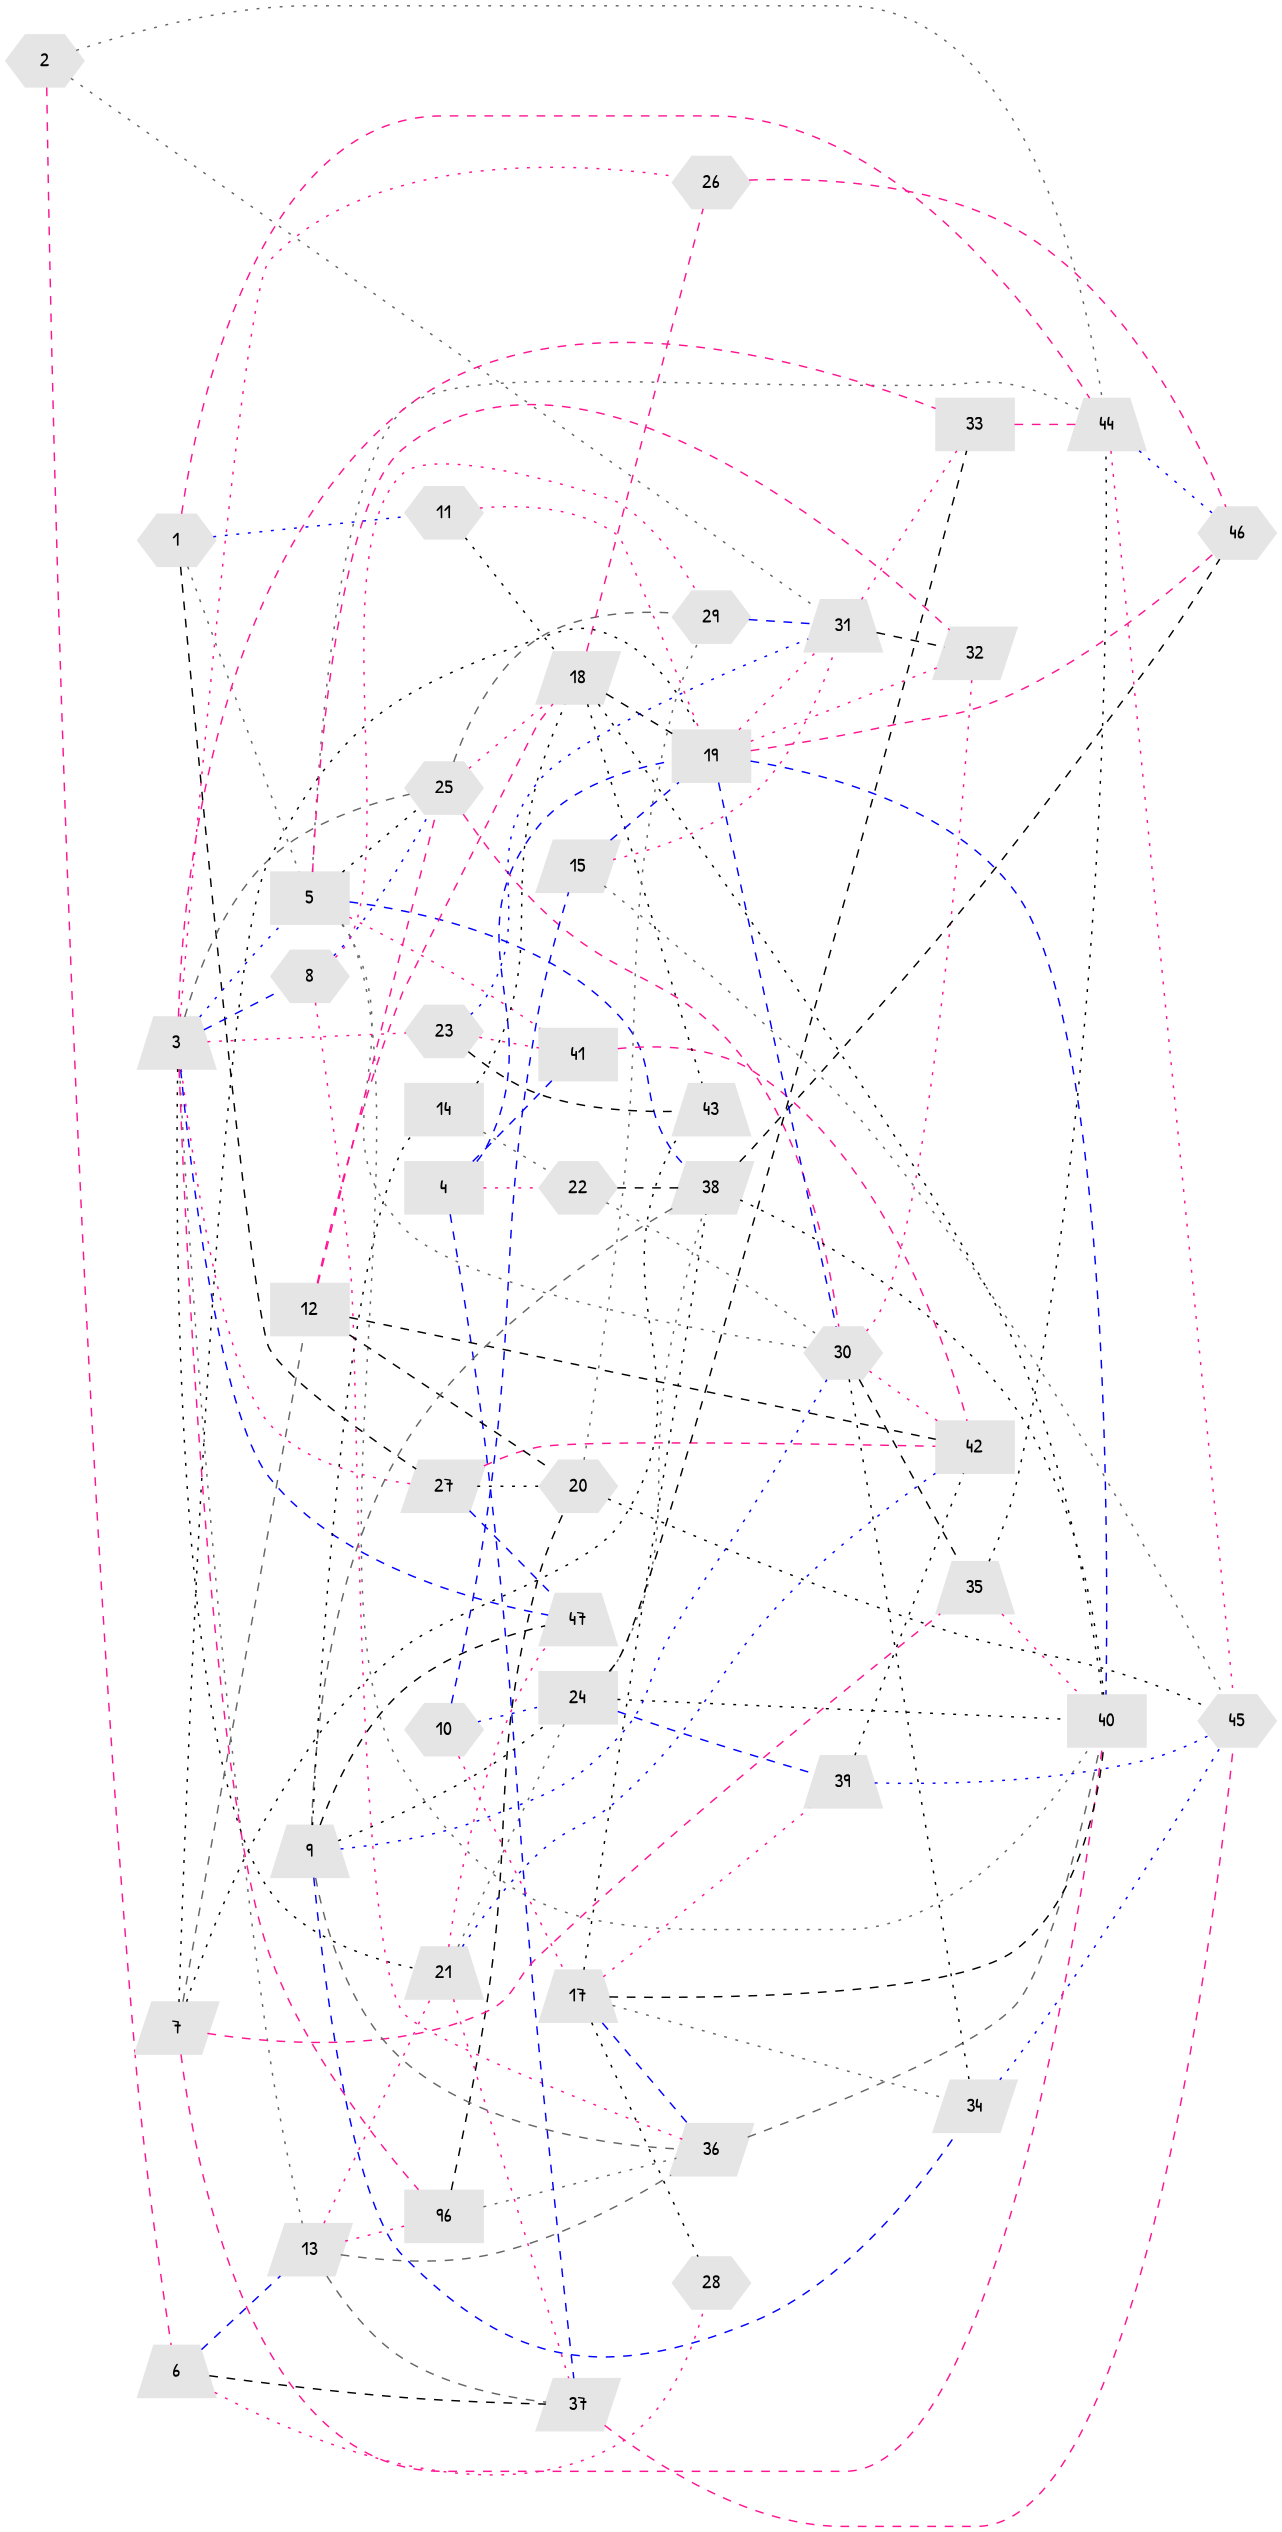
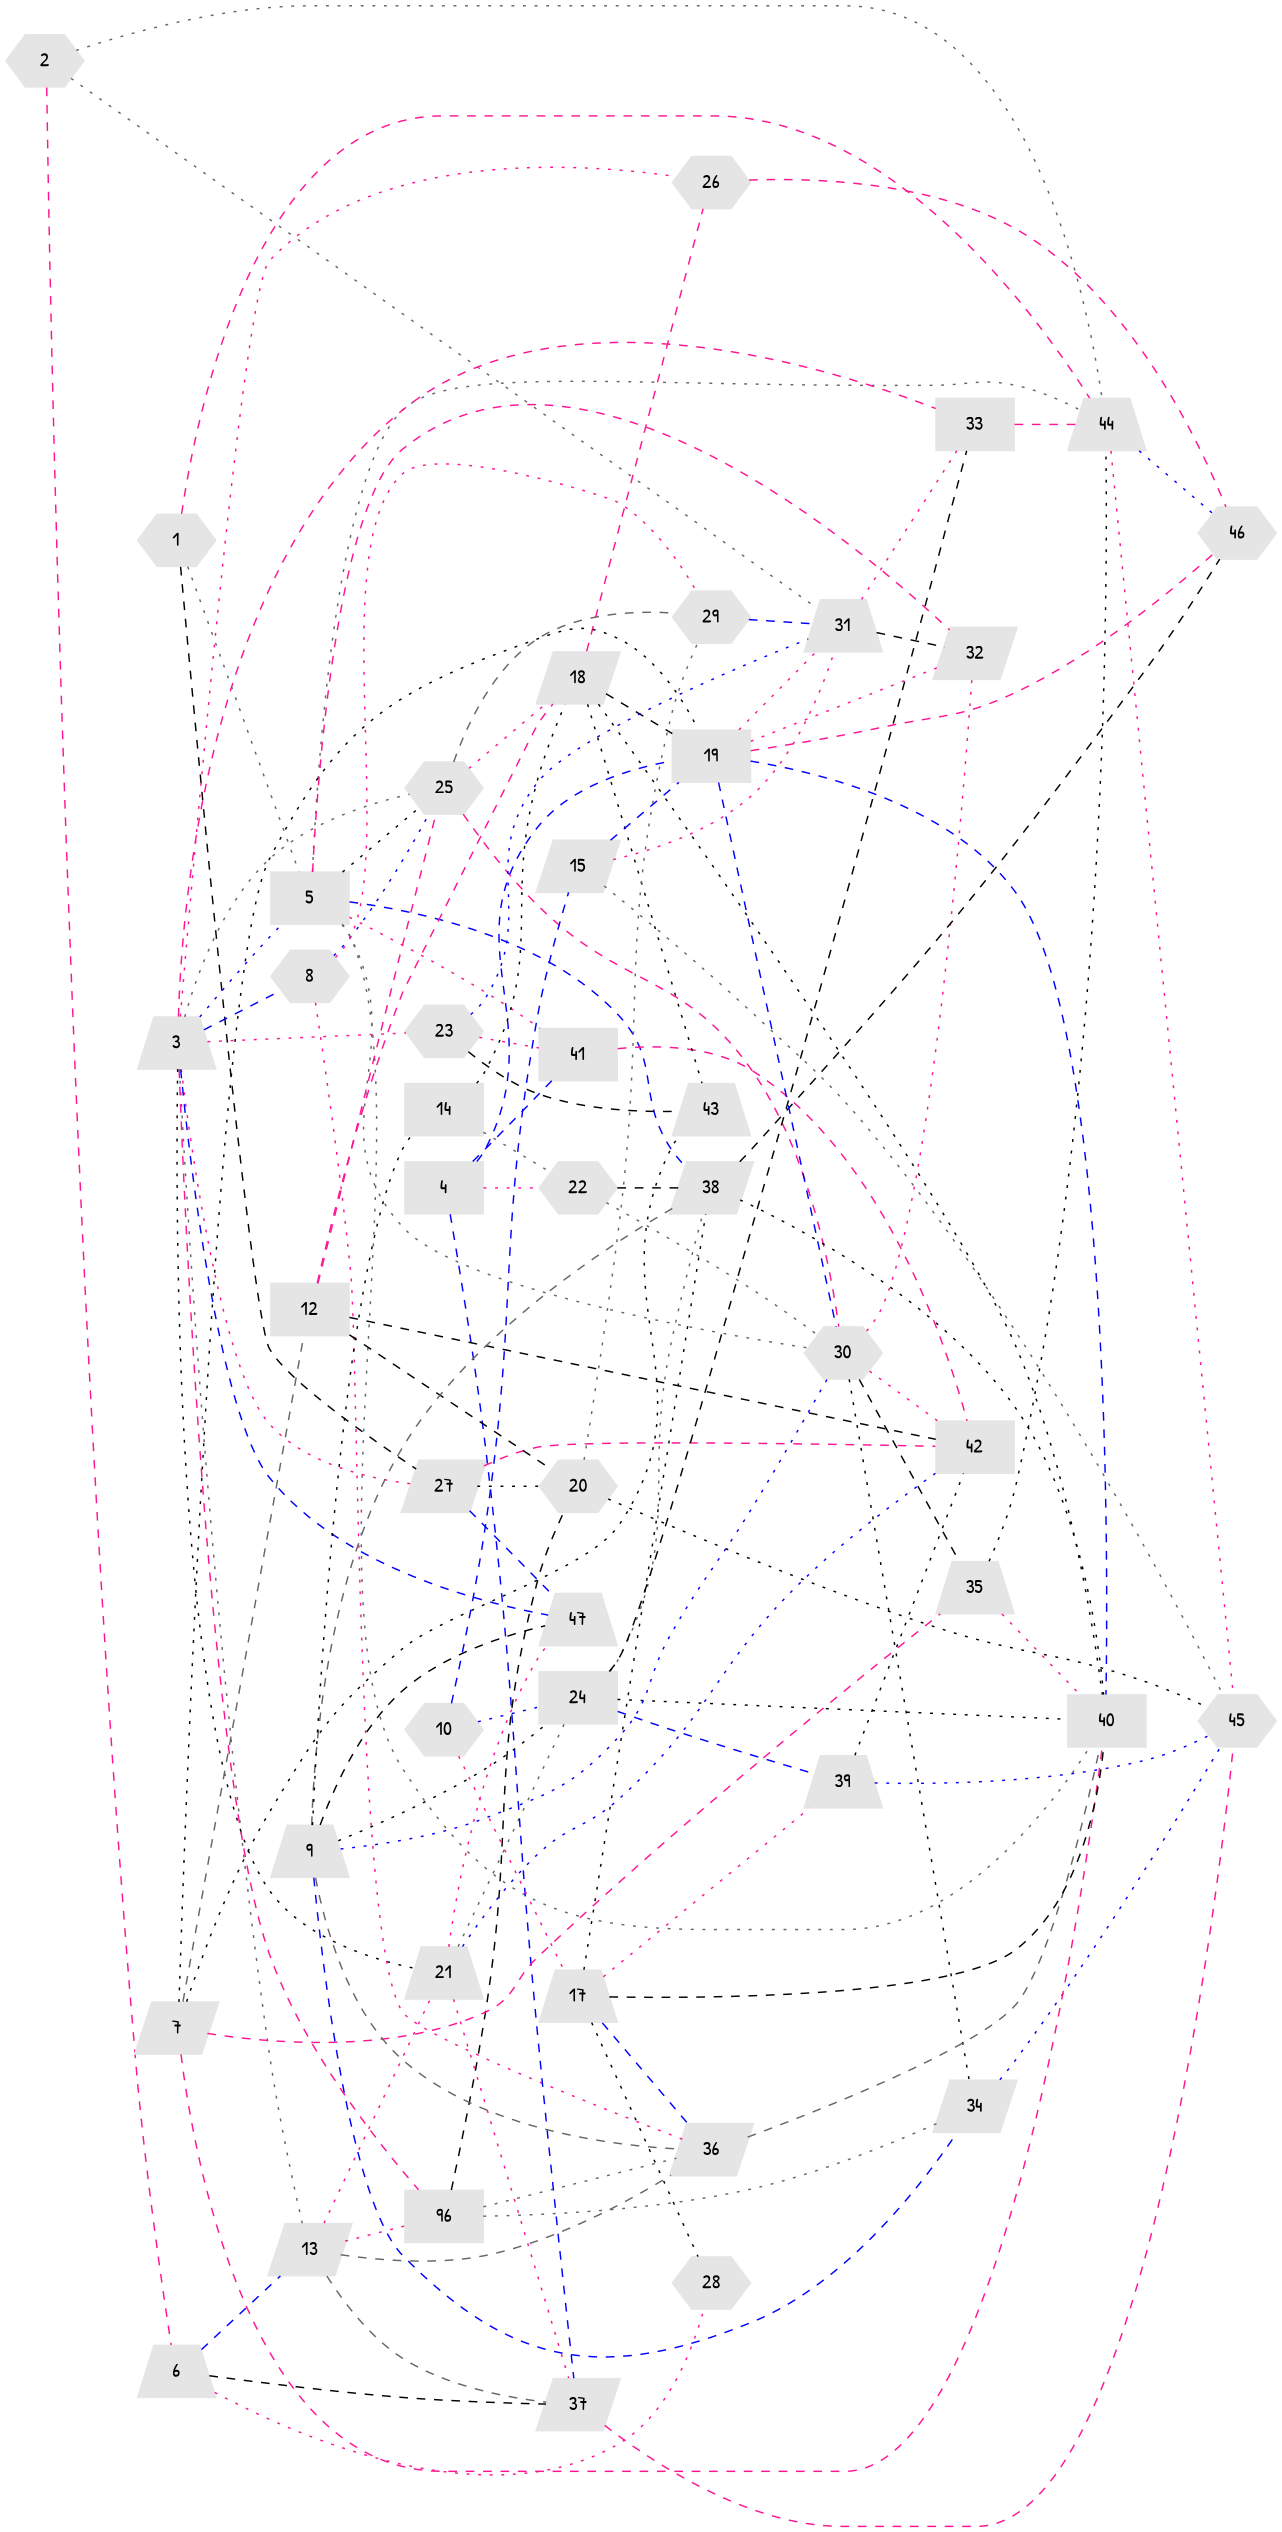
(444, 513) -> none
(255, 874) -> (255, 874)
(779, 2052) -> (716, 2196)
